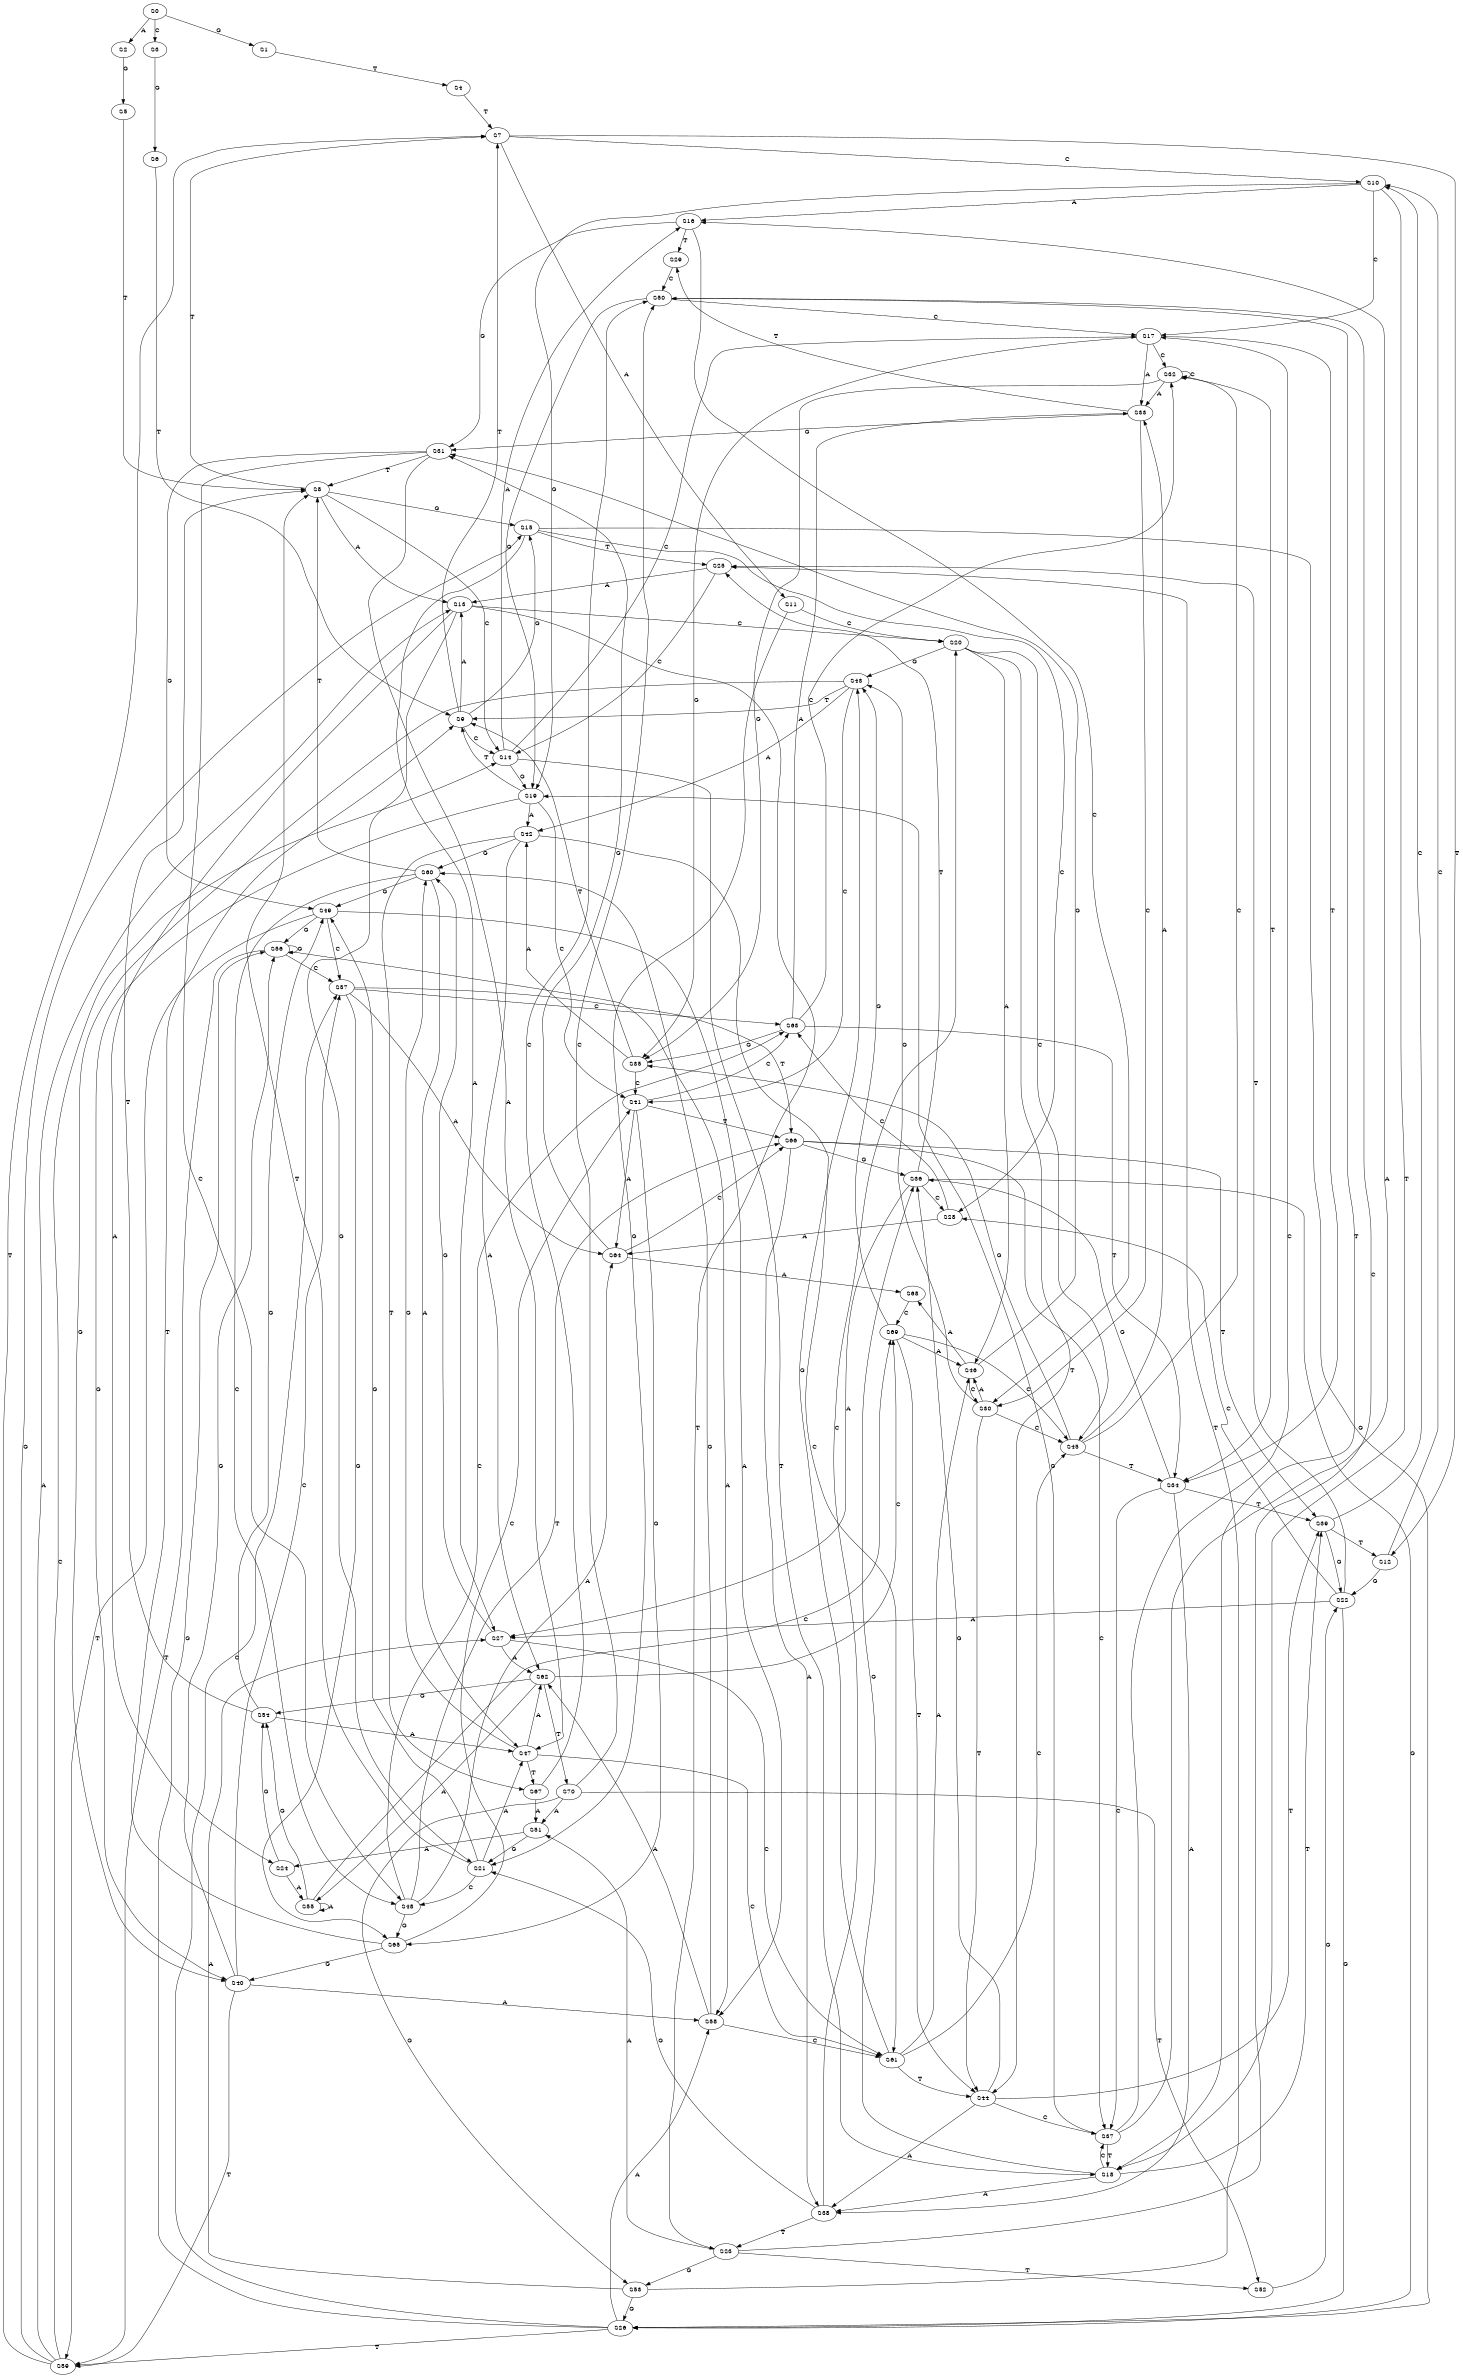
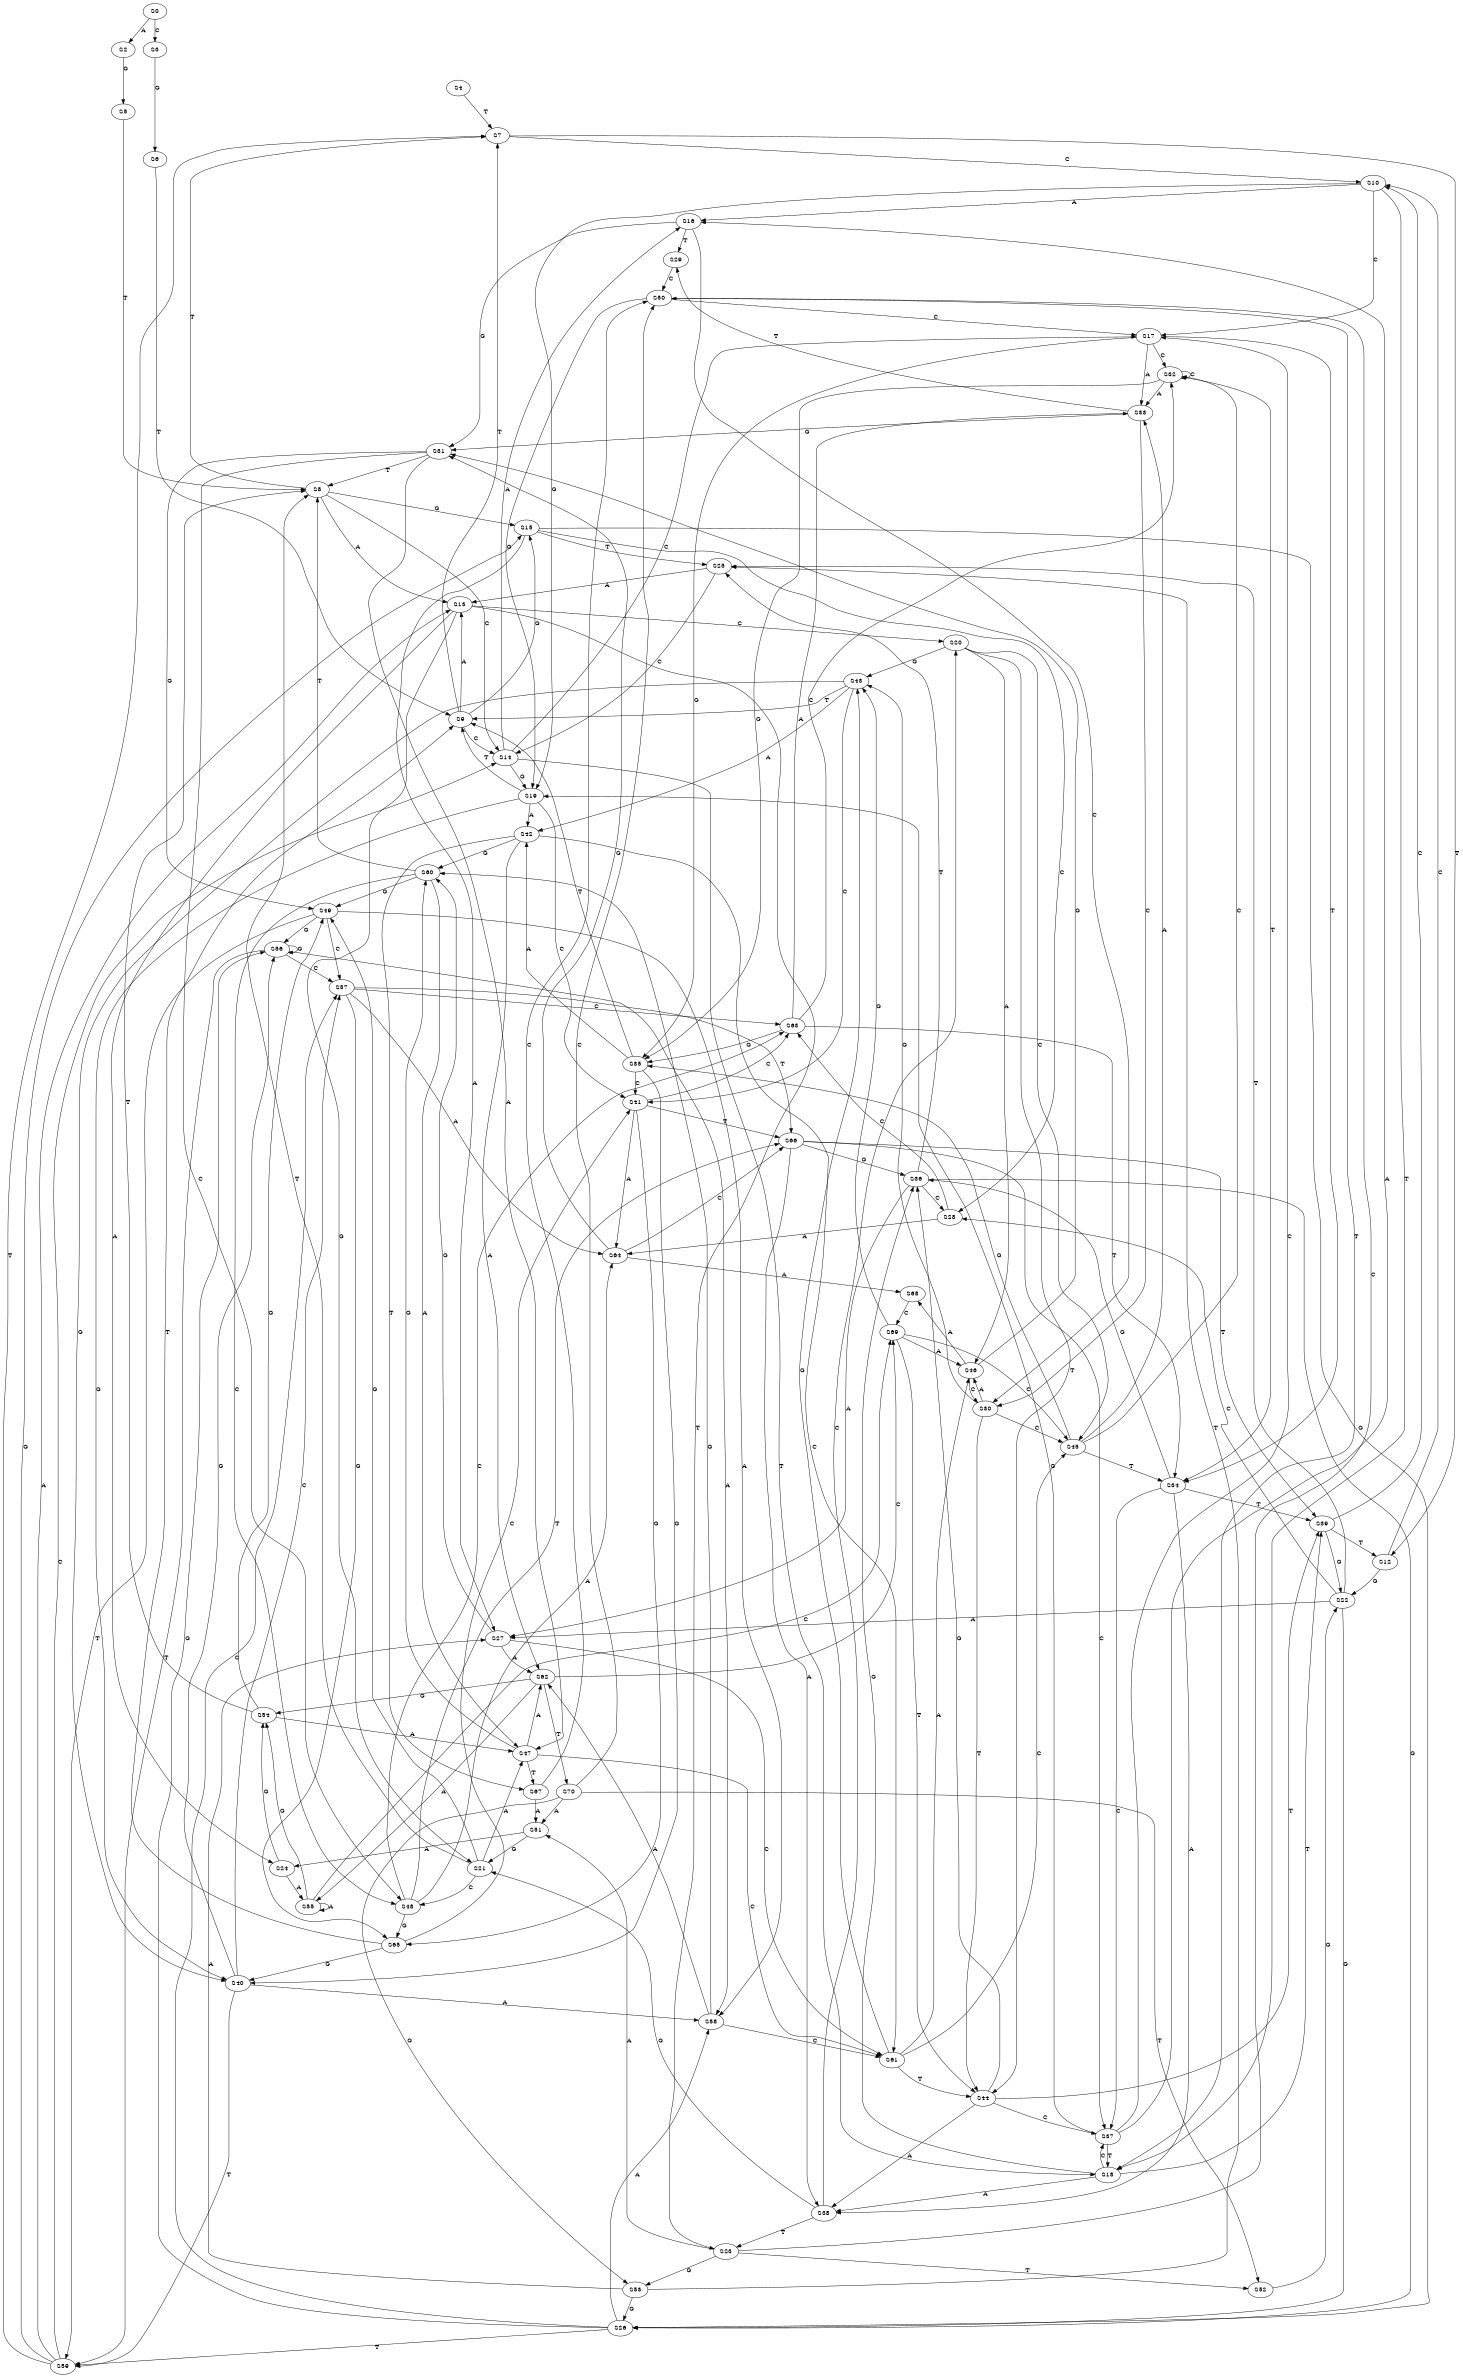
(264, 50) -> none
(791, 605) -> none
none -> (677, 1694)
